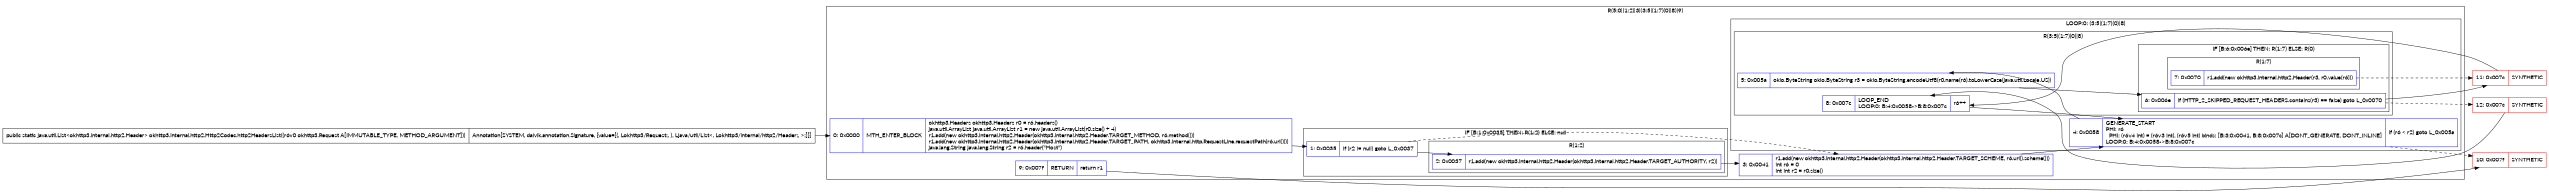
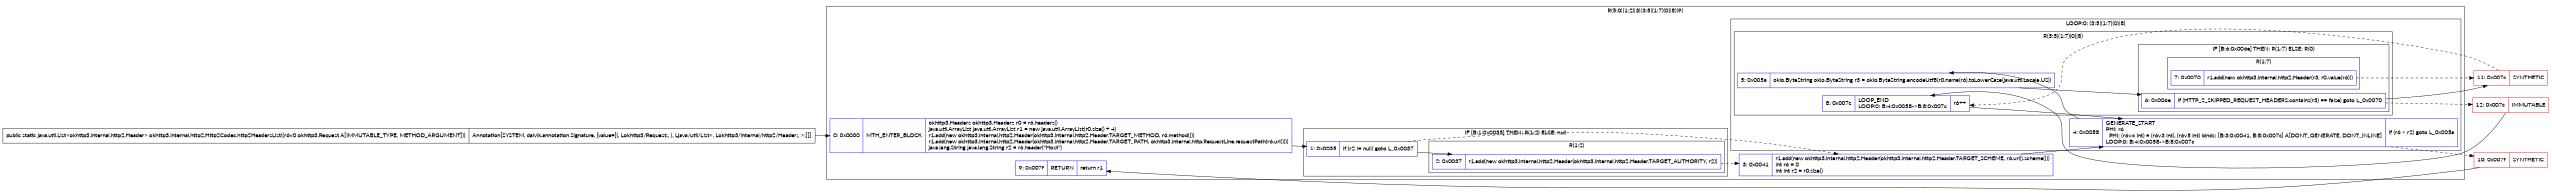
(2223, 29) -> (2209, 29)
(2527, 105) -> (2529, 105)
(1730, 163) -> (1730, 163)
(1791, 188) -> (1795, 188)
